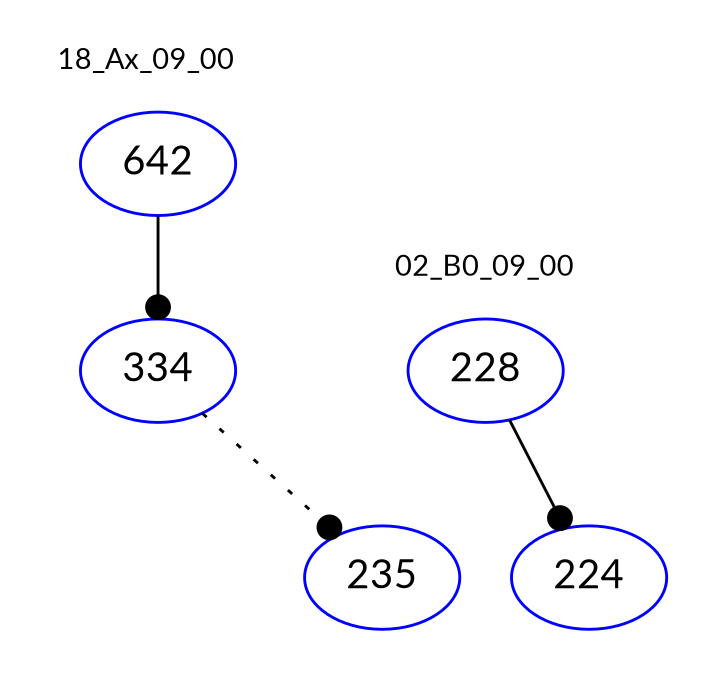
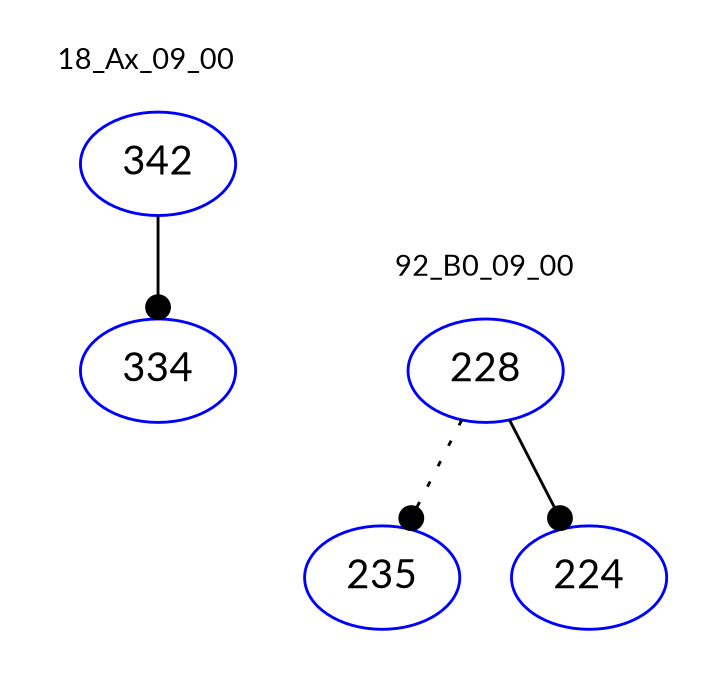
(158, 164) -> (158, 164)
(486, 269) -> (486, 269)
(261, 466) -> (439, 464)
